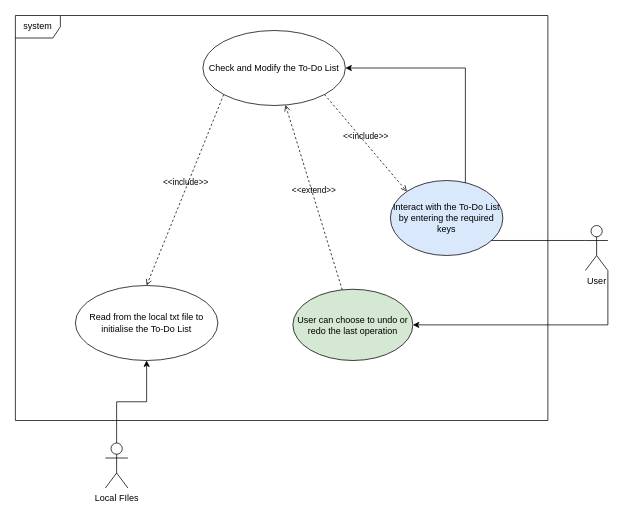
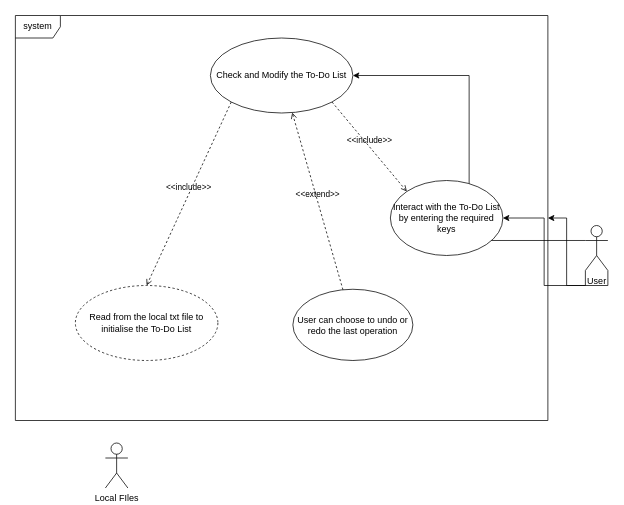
(274, 68) -> (282, 75)
(447, 218) -> (447, 218)
none -> (553, 285)
(147, 323) -> (147, 323)
(353, 325) -> (353, 325)
(608, 325) -> (567, 250)
(129, 402) -> none
